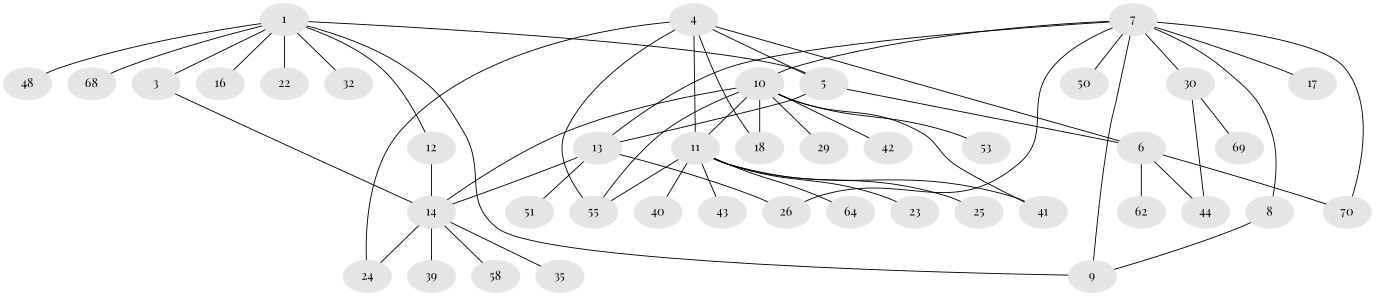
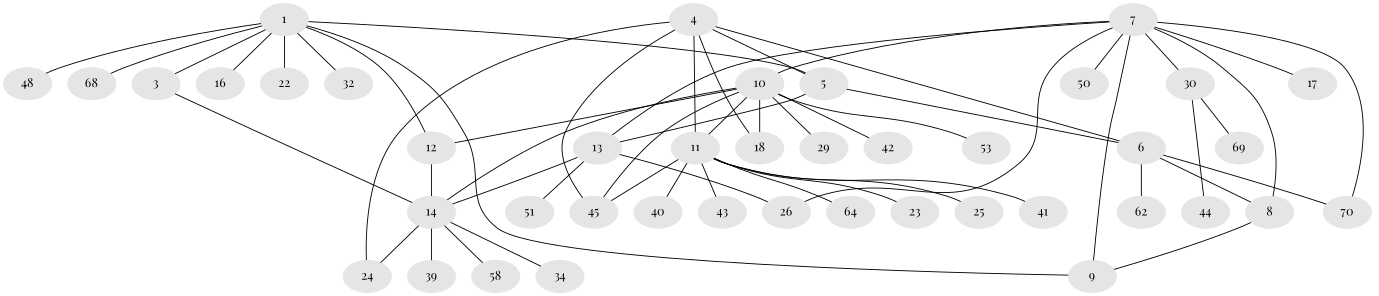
(917, 130) -> (589, 117)
(1173, 180) -> (1208, 181)
(594, 212) -> (594, 212)
(560, 276) -> (560, 276)
